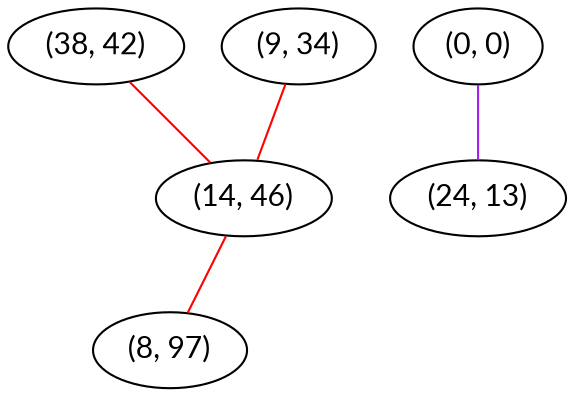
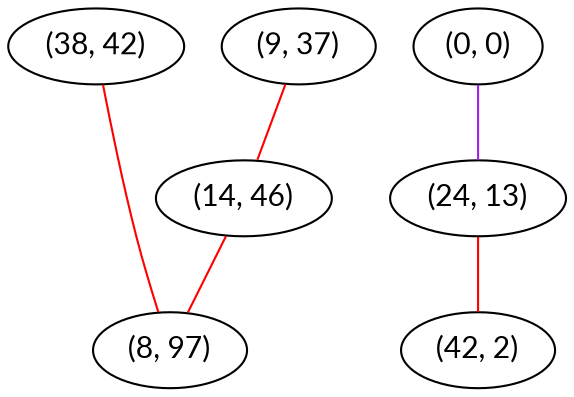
(299, 46) -> (299, 46)
(170, 122) -> (127, 199)
none -> (478, 350)
